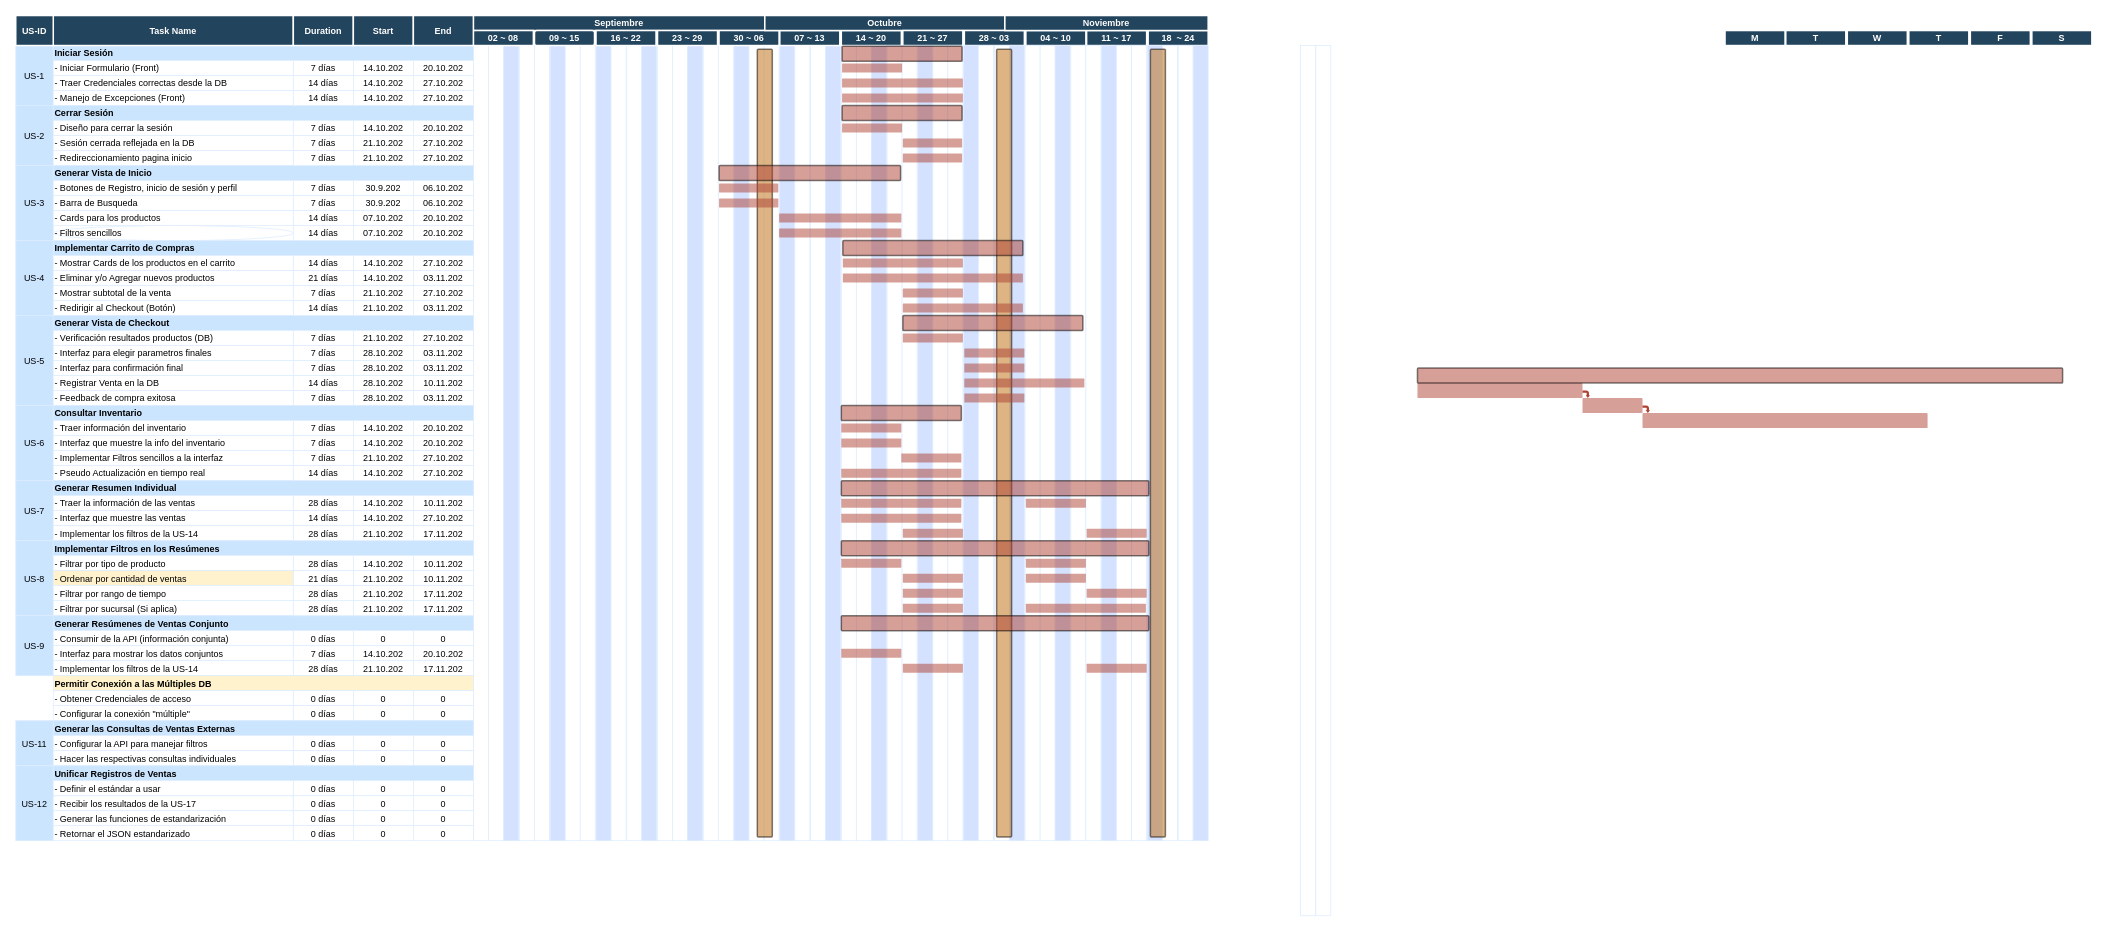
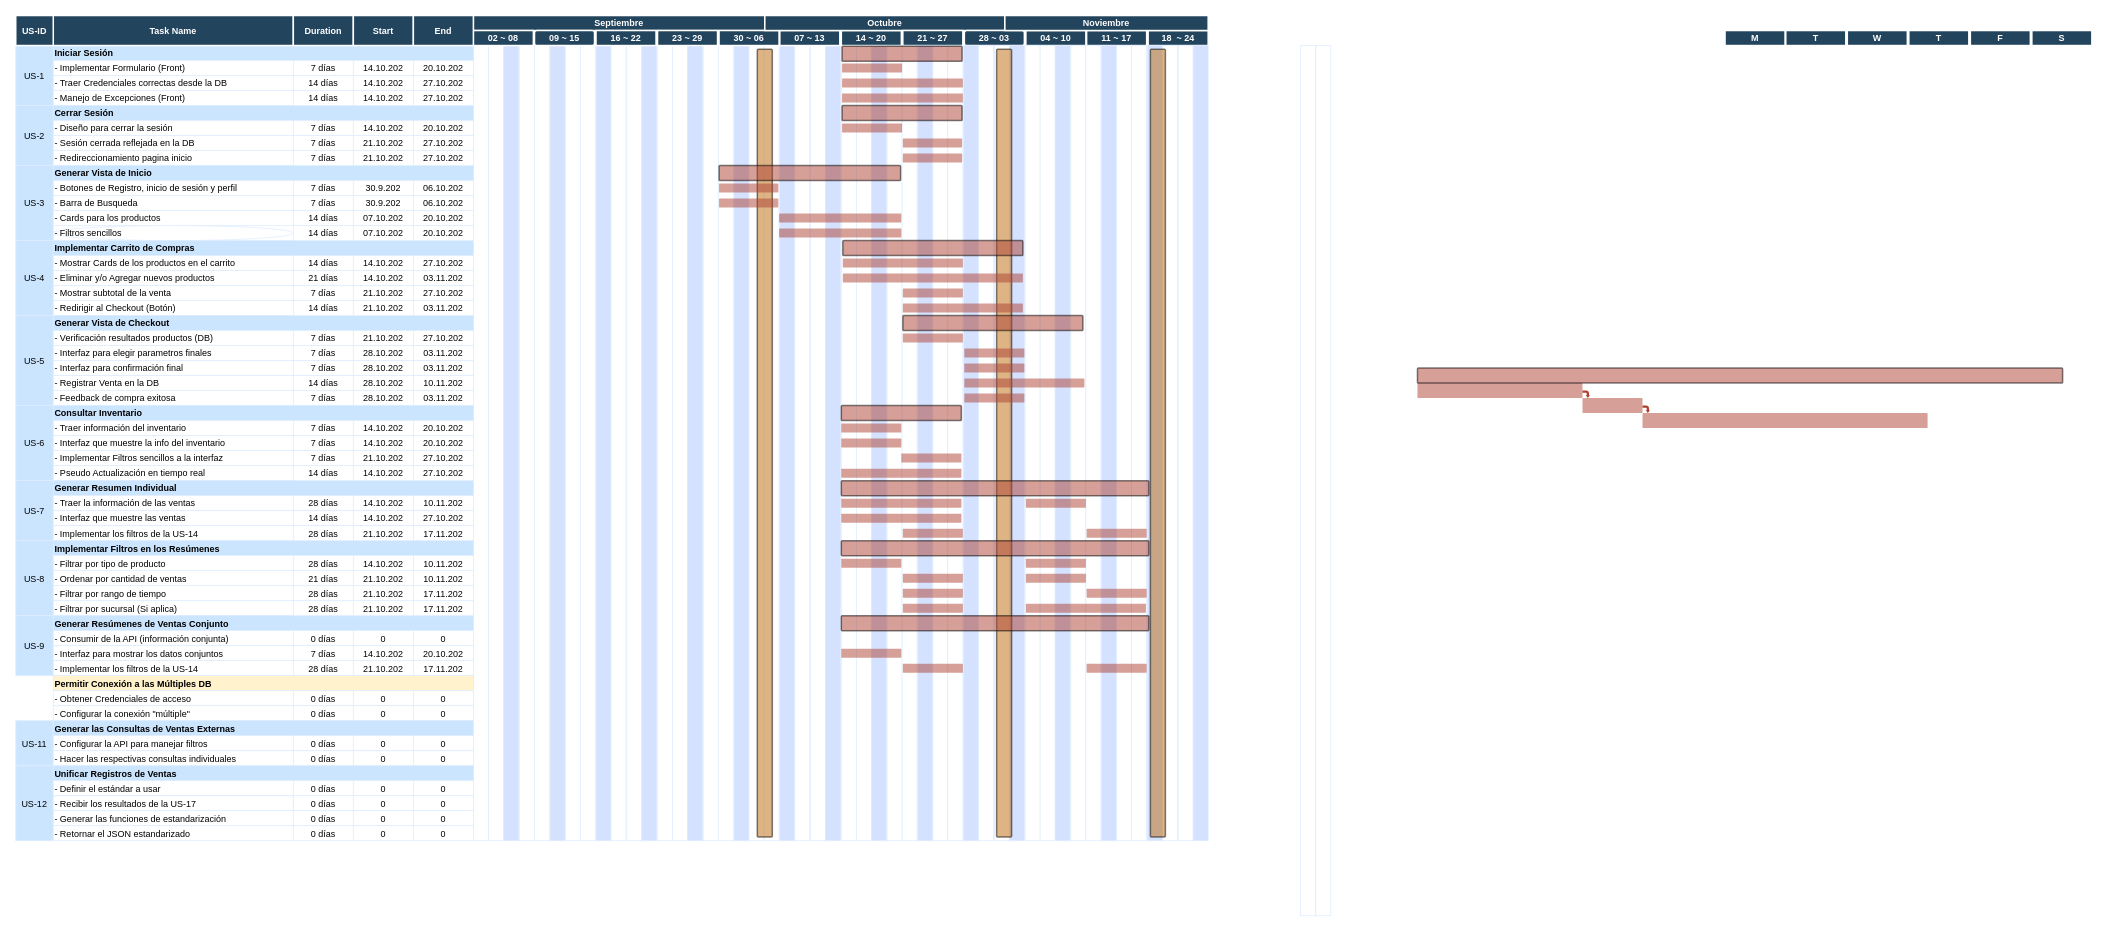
(994, 38) -> (994, 38)
(117, 68) -> (128, 68)
(173, 578) -> (173, 578)
